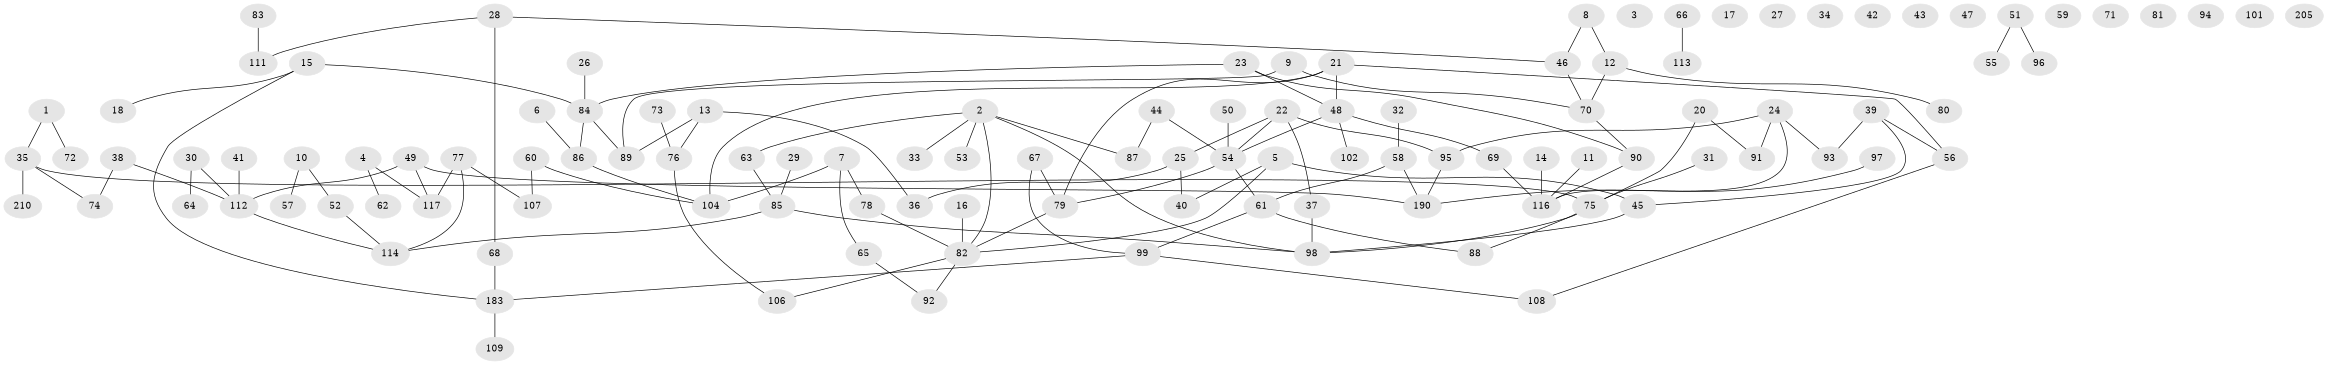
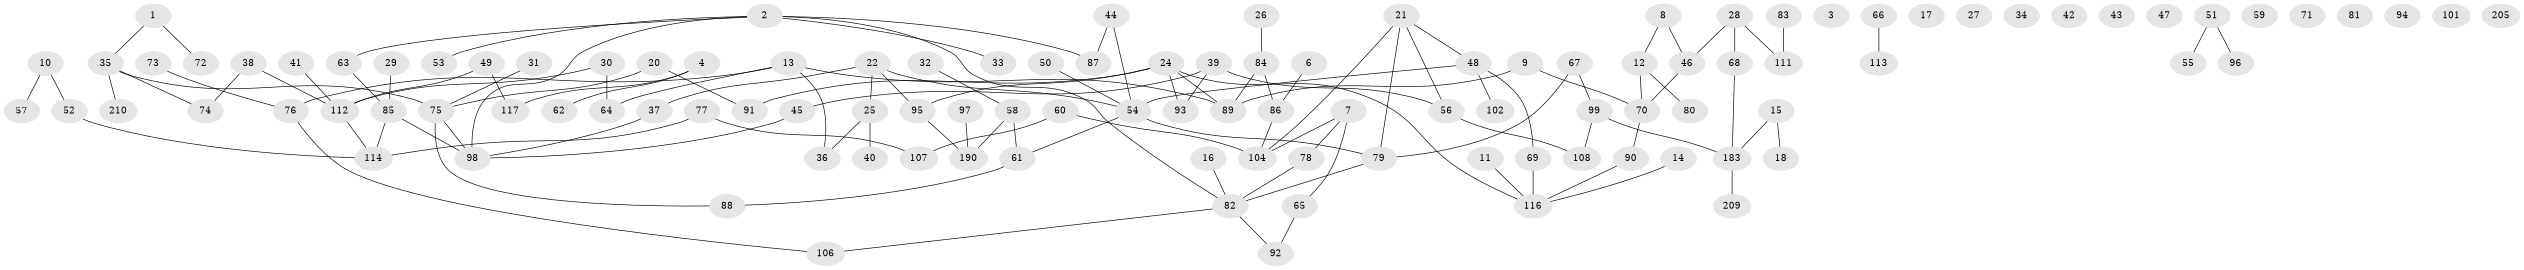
(1241, 63) -> none
(449, 76) -> none
none -> (703, 81)
none -> (1194, 84)
(1276, 159) -> none
(446, 181) -> none
(914, 189) -> none
(1205, 229) -> none
(495, 349) -> (1732, 206)
